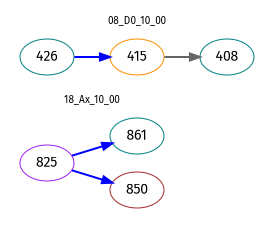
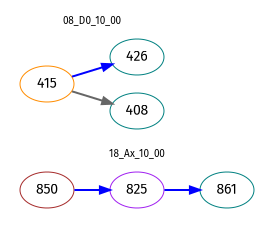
(87, 57) -> (87, 72)
(87, 175) -> (87, 190)
